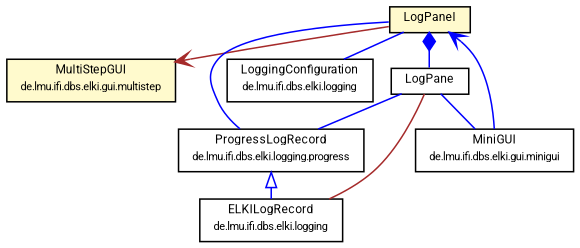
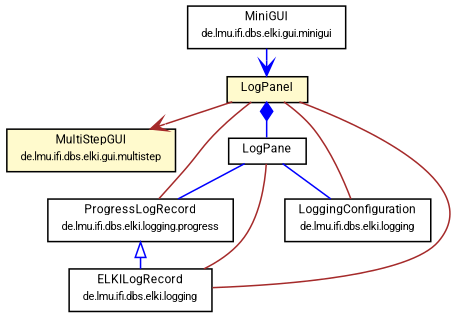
(280, 34) -> (203, 148)
(374, 46) -> (325, 145)
(458, 111) -> (307, 181)
none -> (435, 244)
